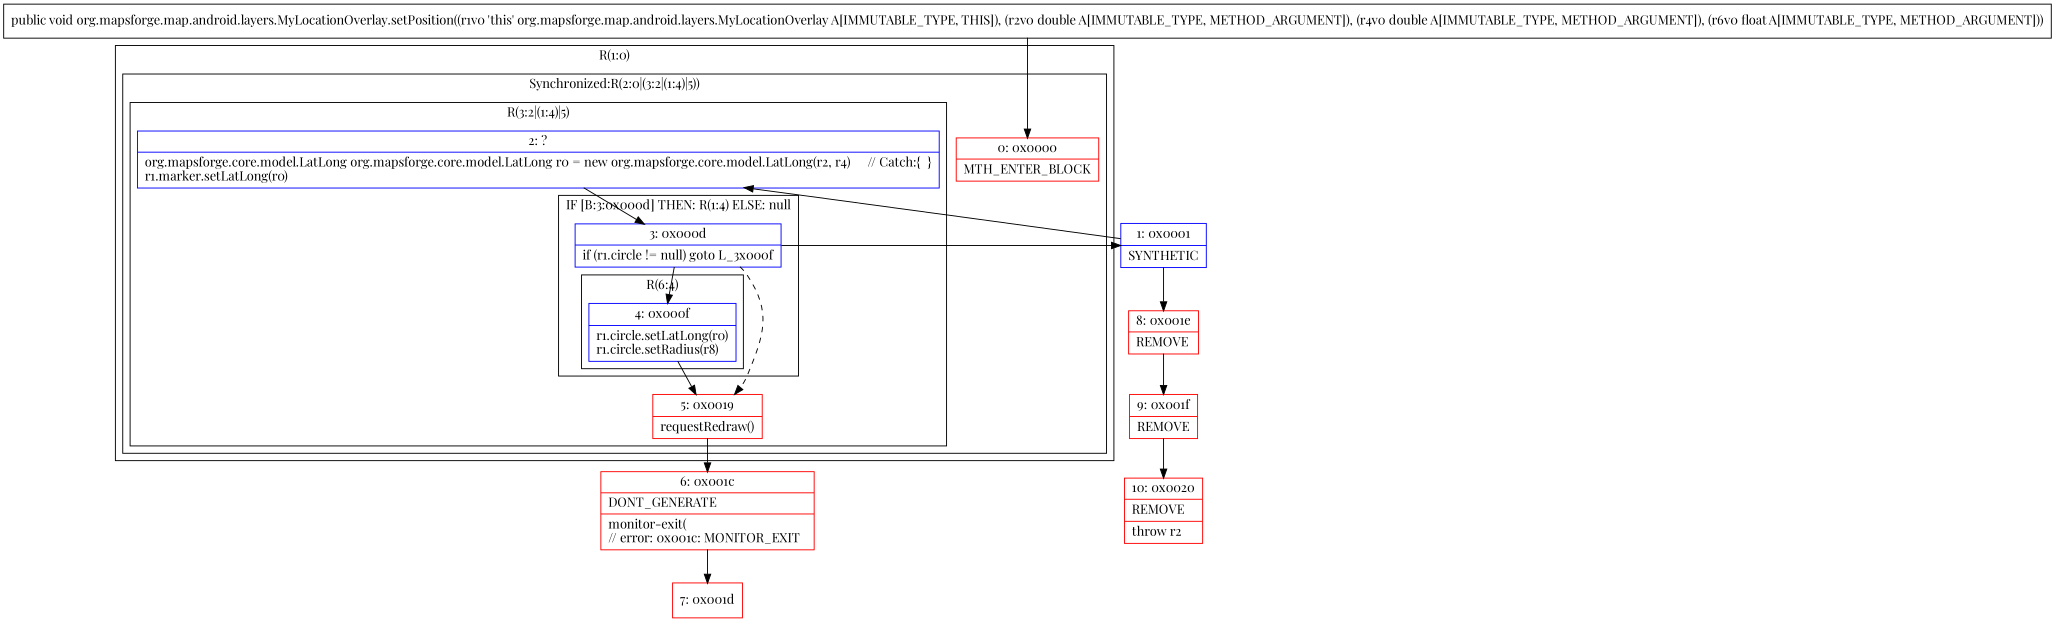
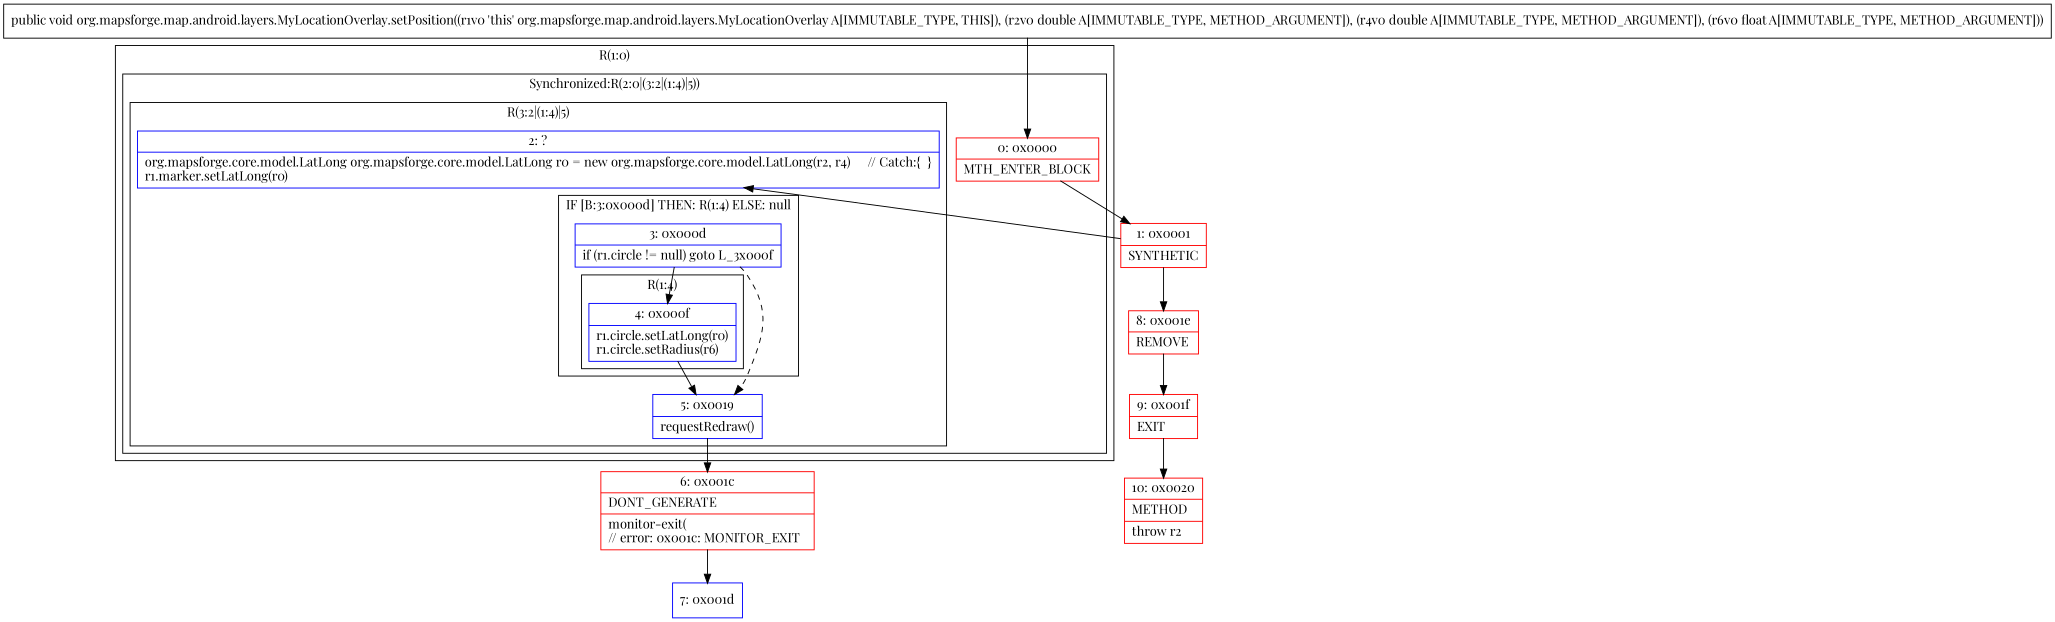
(610, 204) -> none
(938, 245) -> (1091, 200)
(1164, 245) -> (1164, 245)
(662, 285) -> (662, 285)
(657, 350) -> (657, 350)
(708, 417) -> (708, 417)
(1164, 427) -> (1151, 427)
(1158, 510) -> (1160, 510)
(708, 600) -> (708, 600)
